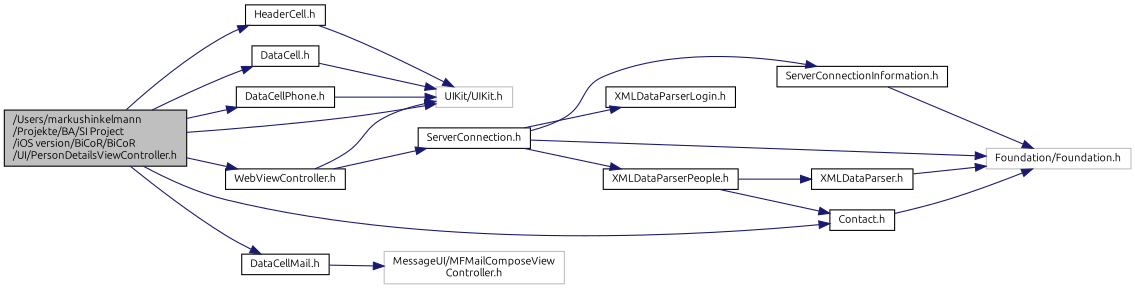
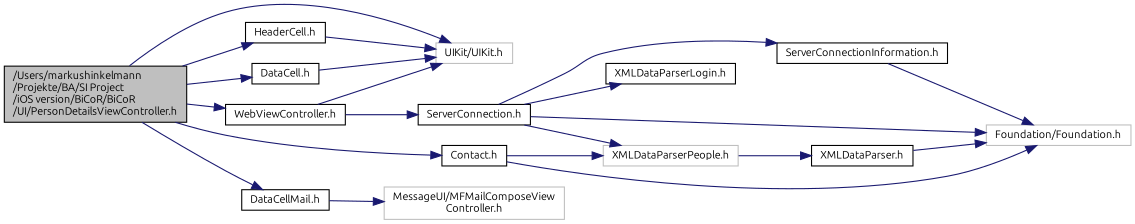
(285, 97) -> none
(671, 179) -> (671, 156)
(769, 200) -> (550, 156)
